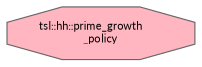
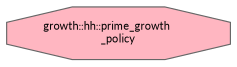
(101, 33) -> (119, 33)
